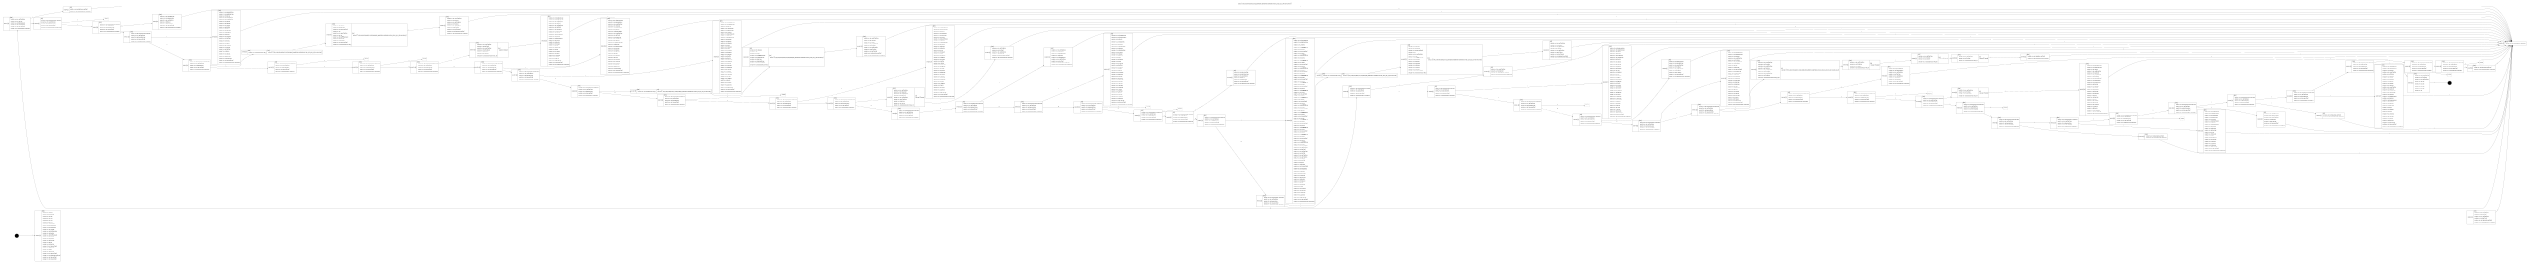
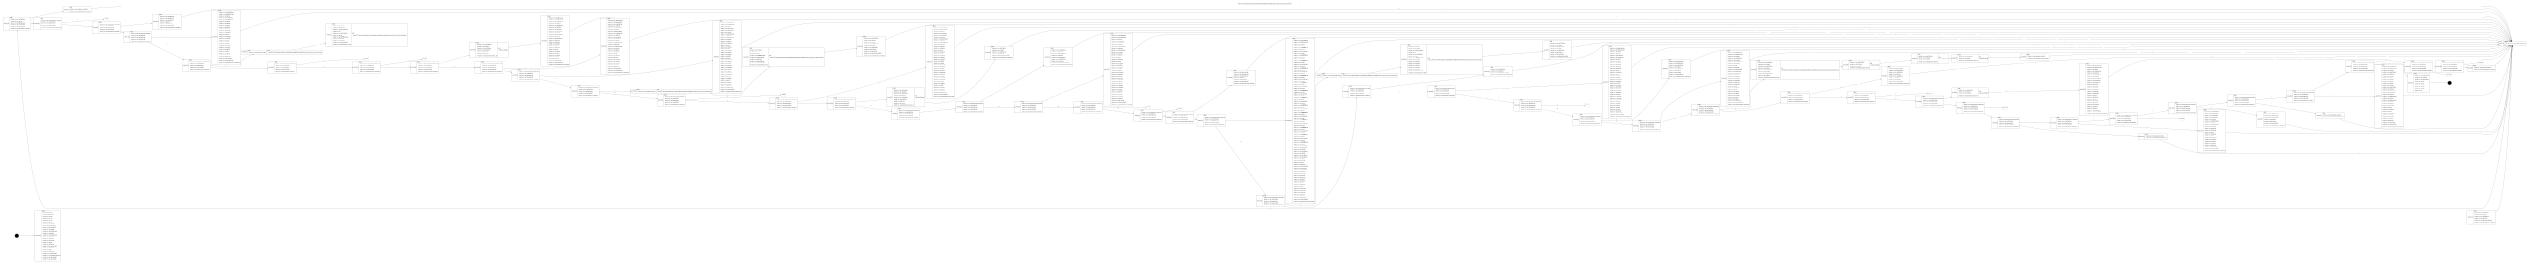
(454, 26) -> none
